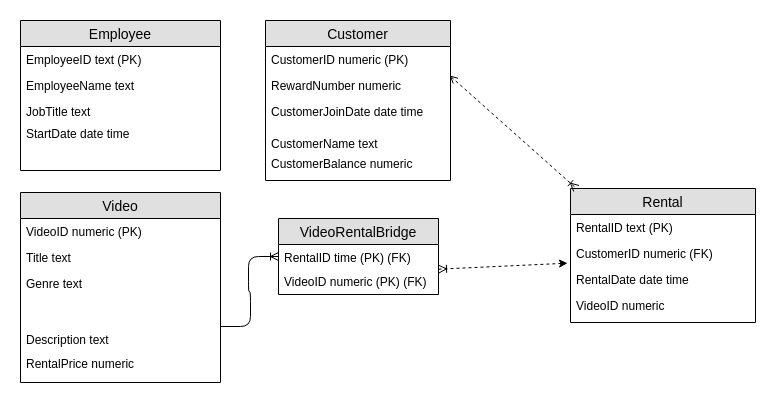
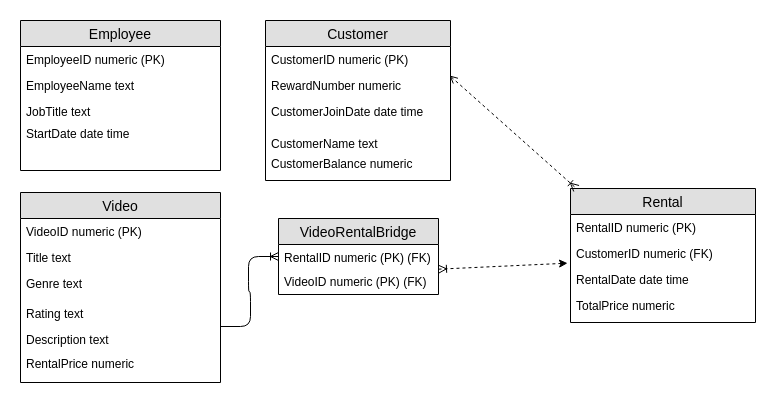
(89, 60) -> (97, 60)
(632, 228) -> (640, 228)
(353, 258) -> (364, 258)
(622, 306) -> (630, 306)
none -> (121, 314)
